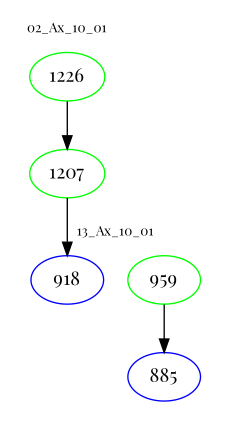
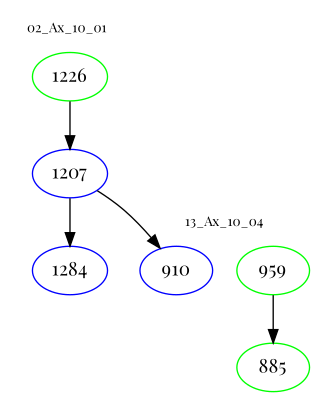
(67, 174) -> (70, 174)
(116, 232) -> (225, 223)
none -> (70, 271)
(67, 280) -> (176, 271)
(164, 377) -> (273, 367)
